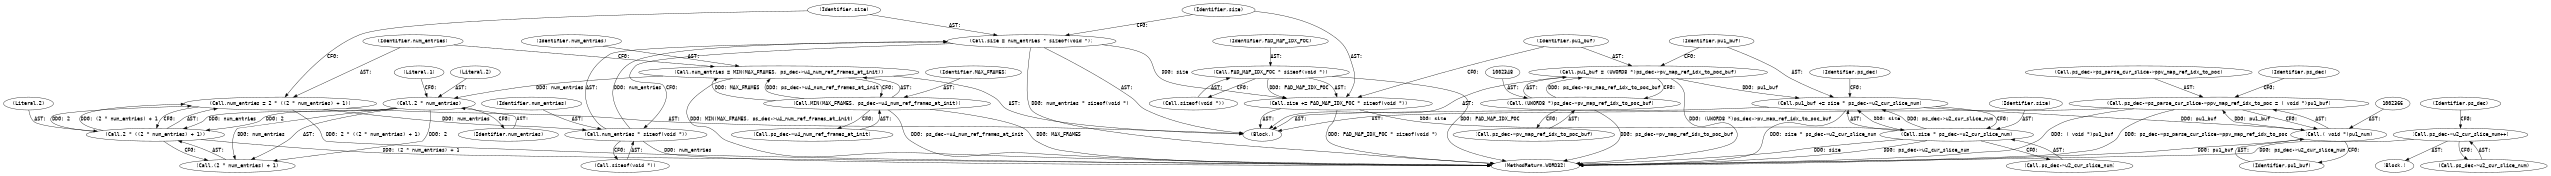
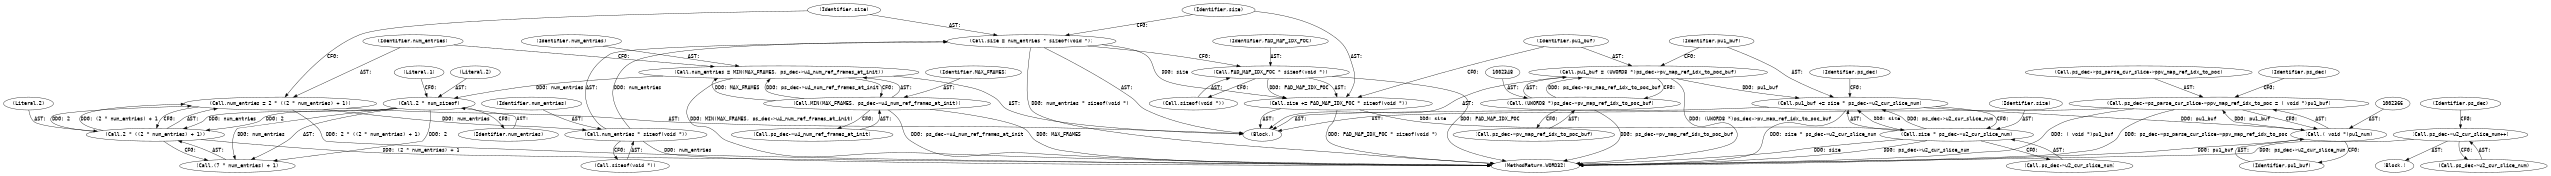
(746, 52) -> (1163, 54)
(429, 104) -> (429, 104)
(237, 166) -> (237, 166)
